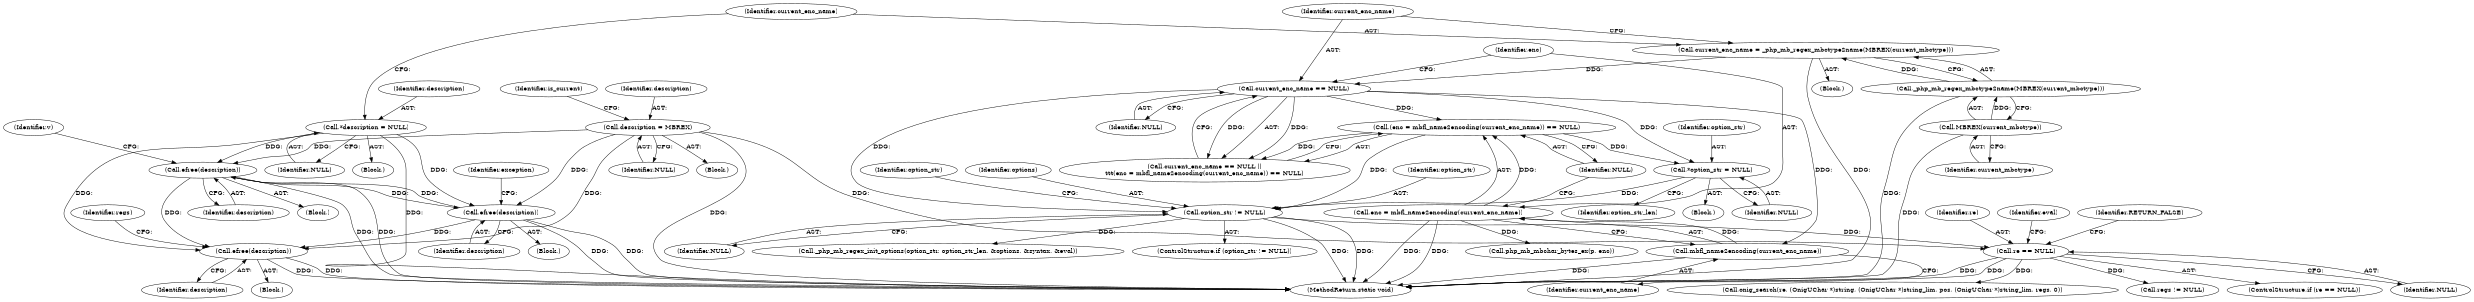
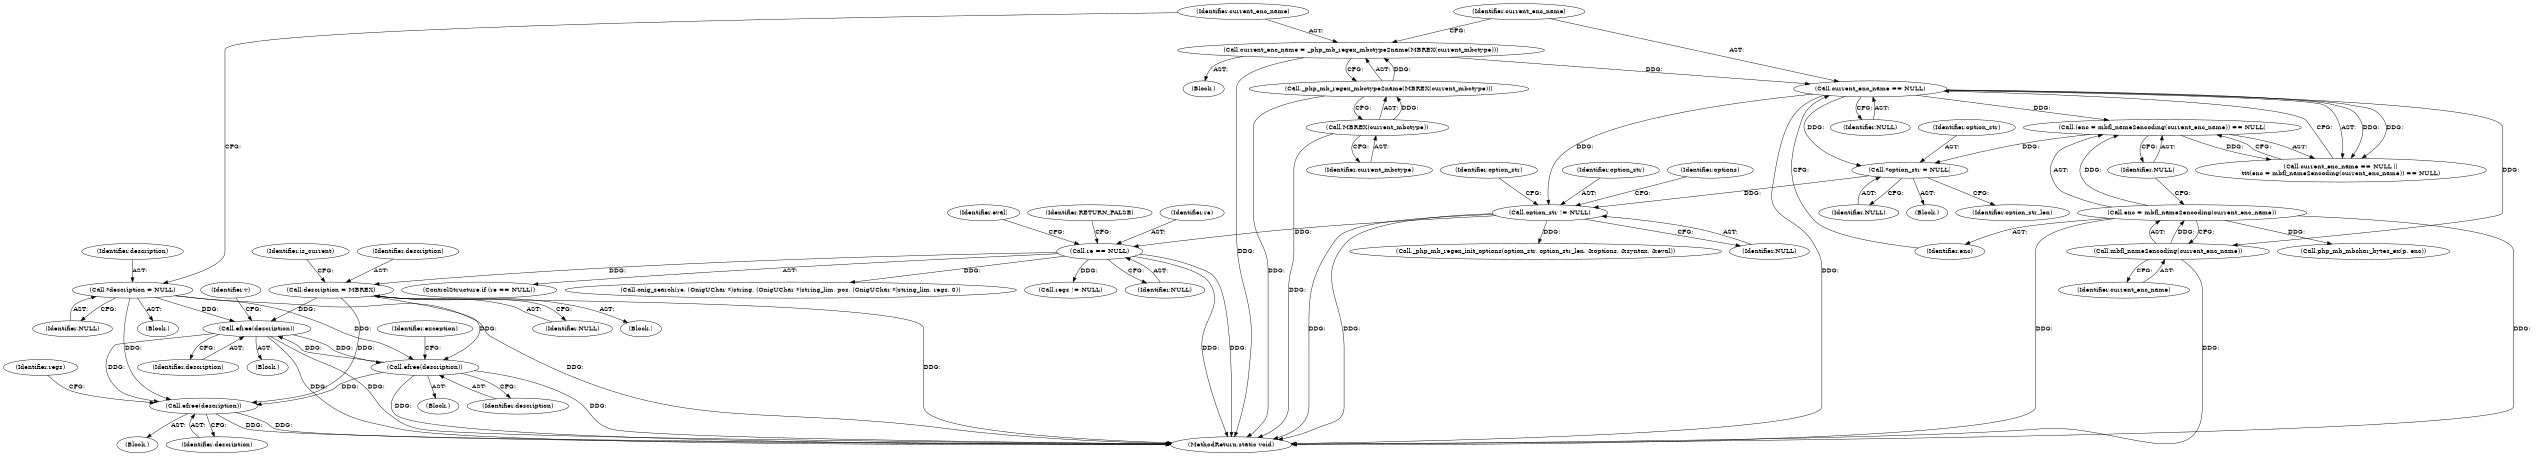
(1782, 145) -> (2038, 225)
(1358, 178) -> none
(1138, 193) -> (1644, 193)
(1331, 240) -> (718, 263)
(1225, 251) -> none
none -> (1736, 425)
